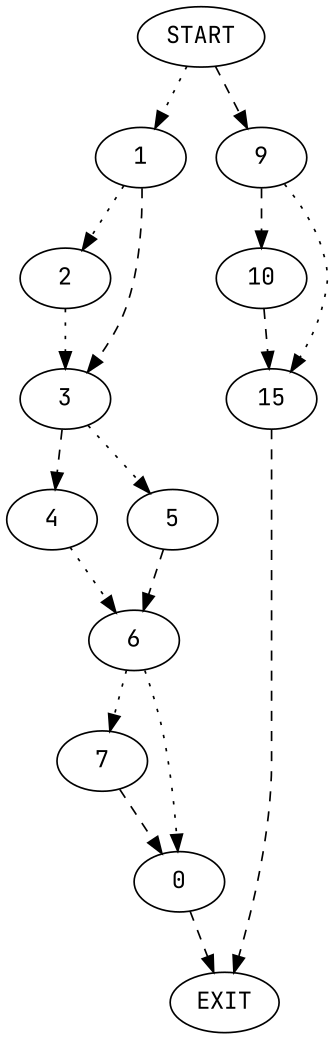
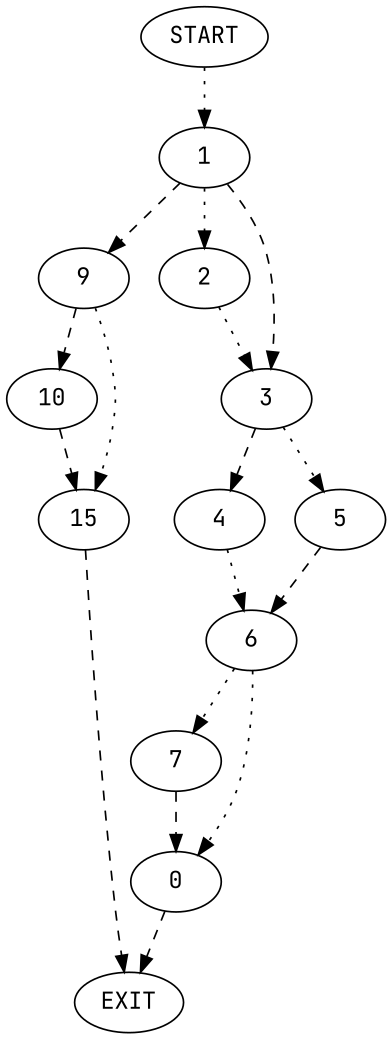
(228, 90) -> (150, 212)
